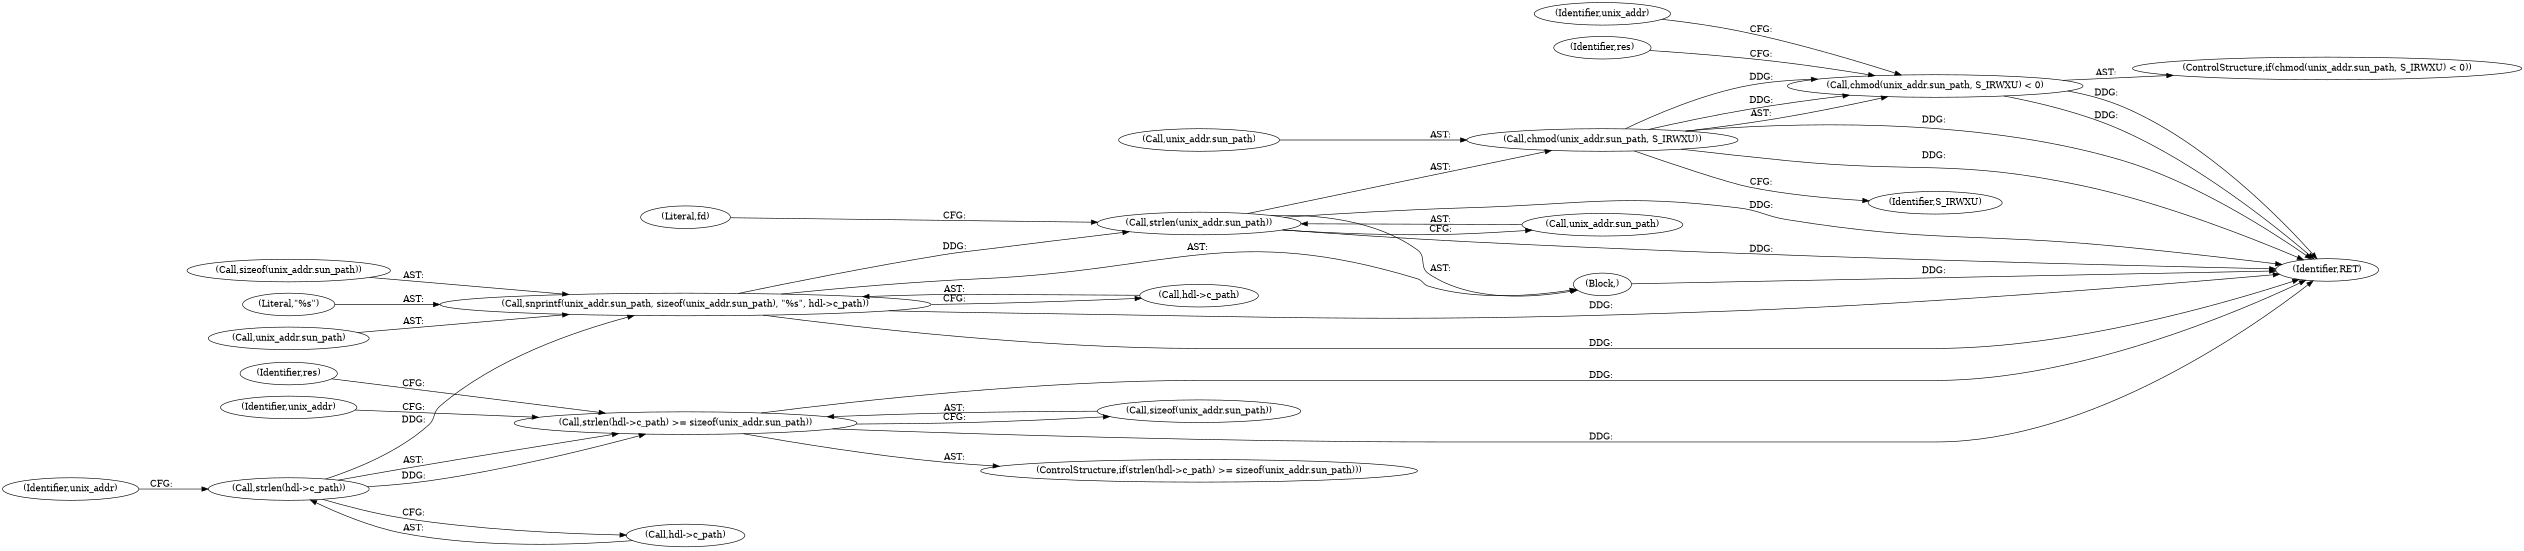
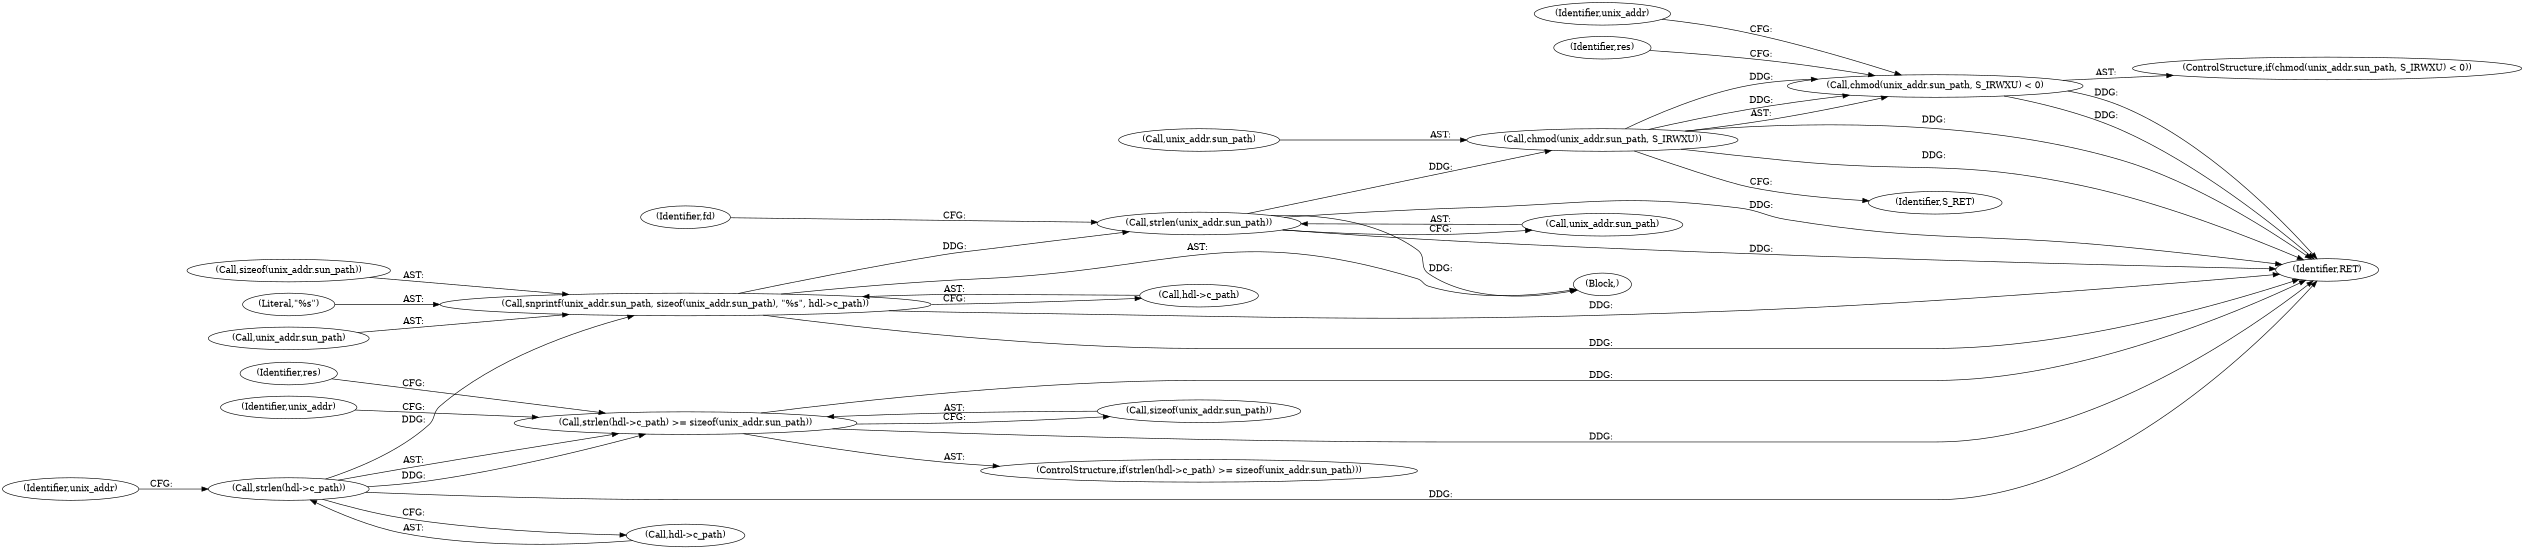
(1442, 167) -> (1442, 167)
(1935, 203) -> (1935, 203)
(686, 217) -> (686, 217)
(1442, 269) -> (1442, 269)
(1950, 277) -> (1373, 500)
